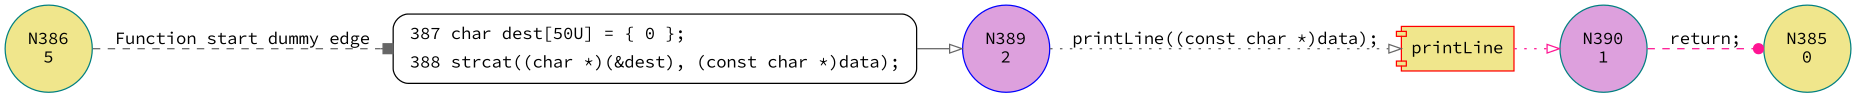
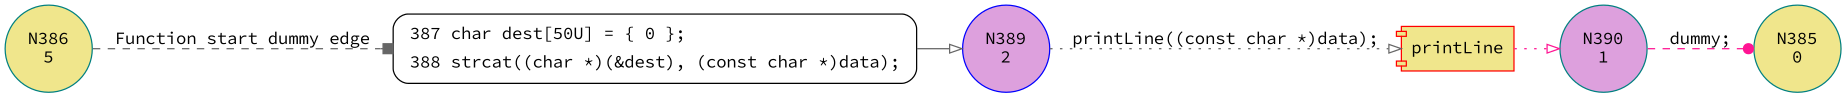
(1705, 39) -> (1700, 39)
